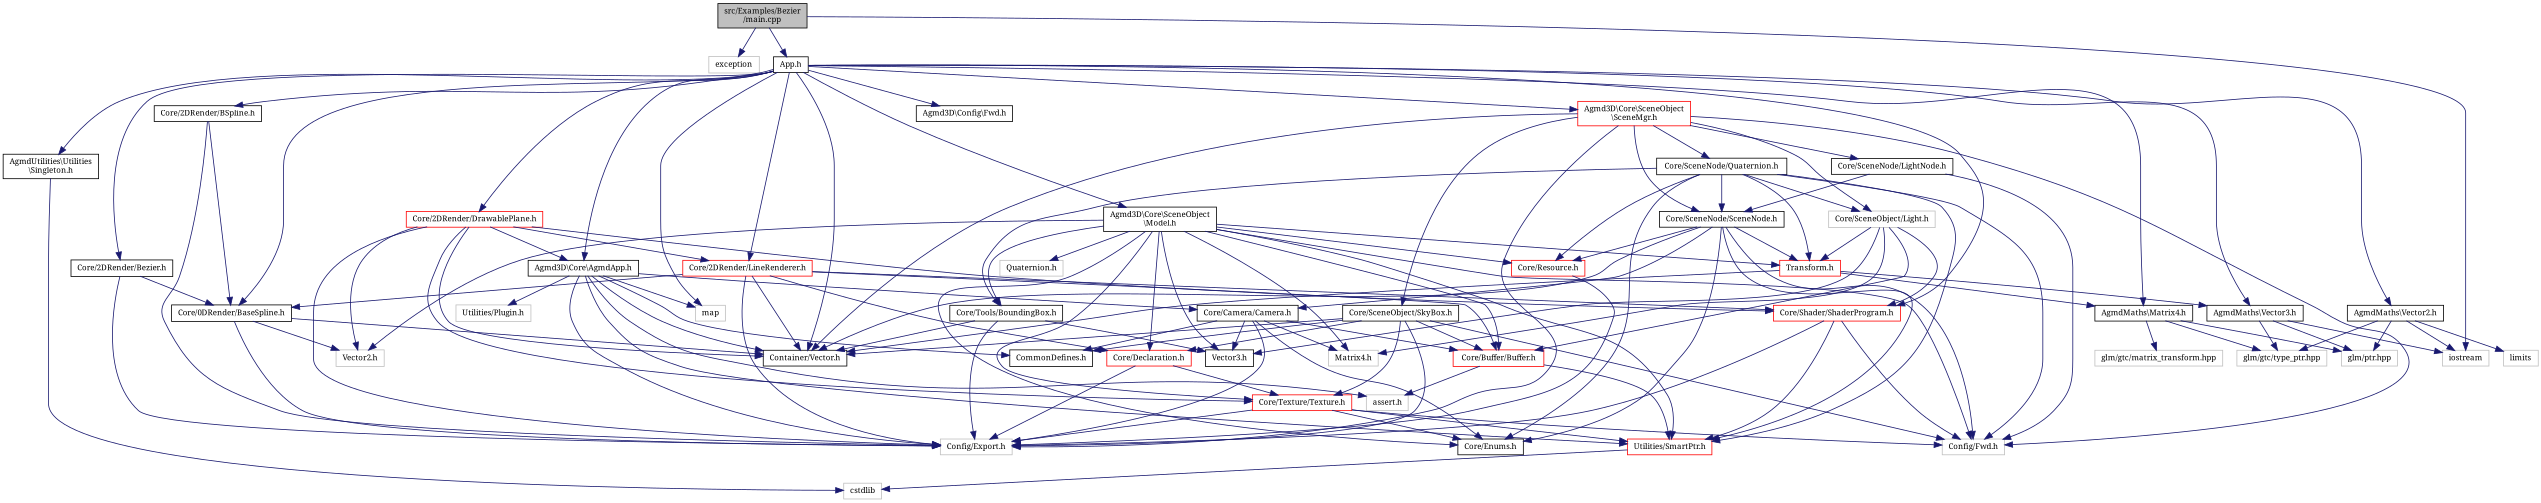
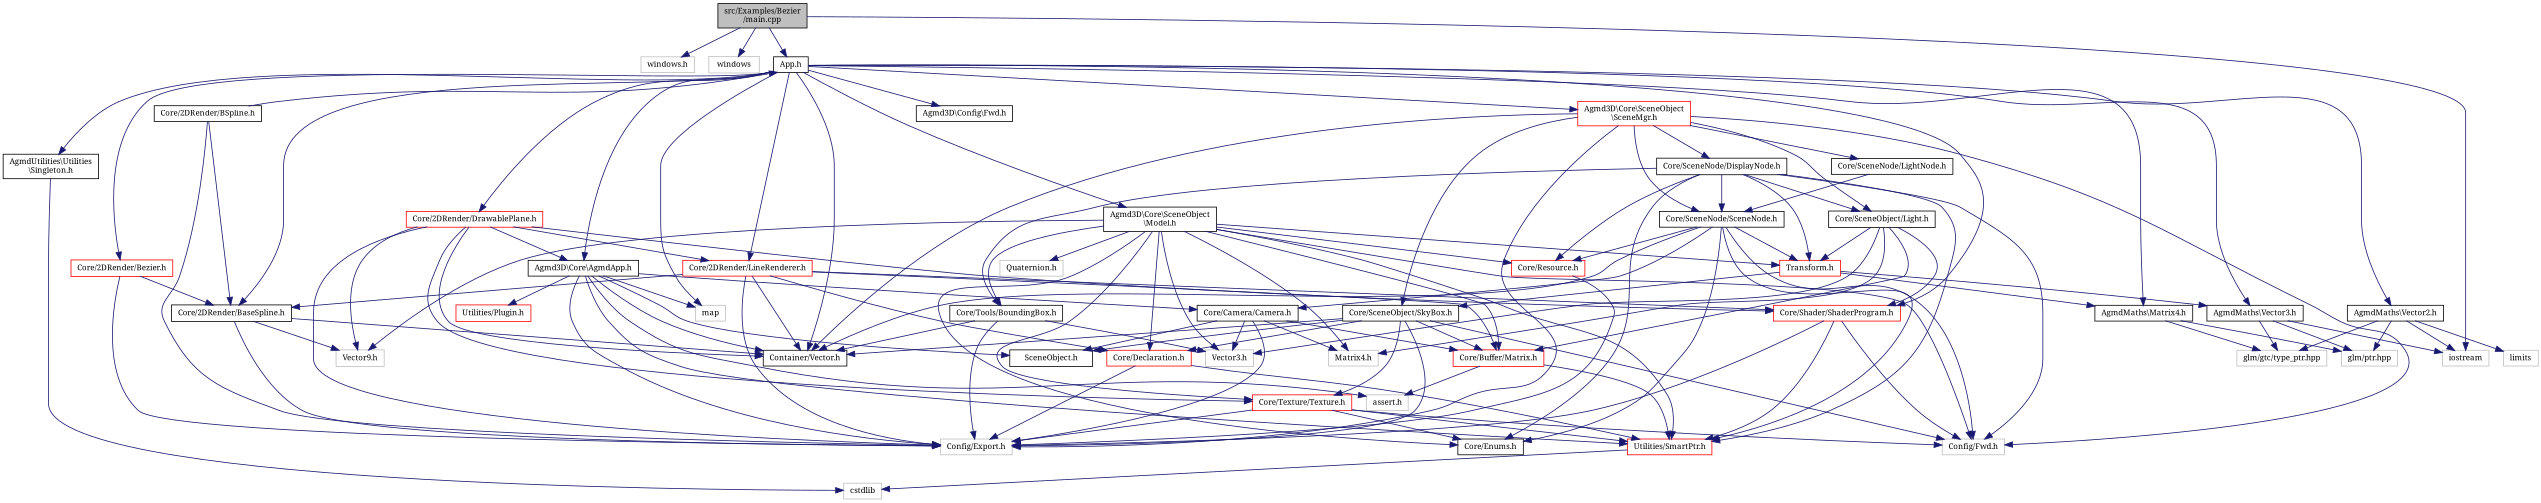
none -> (668, 65)
(734, 65) -> (734, 65)
(509, 92) -> (509, 92)
(1722, 166) -> (1722, 166)
(1882, 219) -> (1882, 219)
(122, 268) -> (122, 268)
(2073, 282) -> none
(1246, 300) -> (1623, 289)
(232, 313) -> (232, 313)
(493, 313) -> (493, 313)
(360, 358) -> (360, 358)
(1051, 358) -> (1051, 358)
(1229, 358) -> (1229, 358)
(1498, 358) -> (1498, 358)
(2159, 358) -> none
(1217, 378) -> (1402, 393)
(1358, 379) -> none
